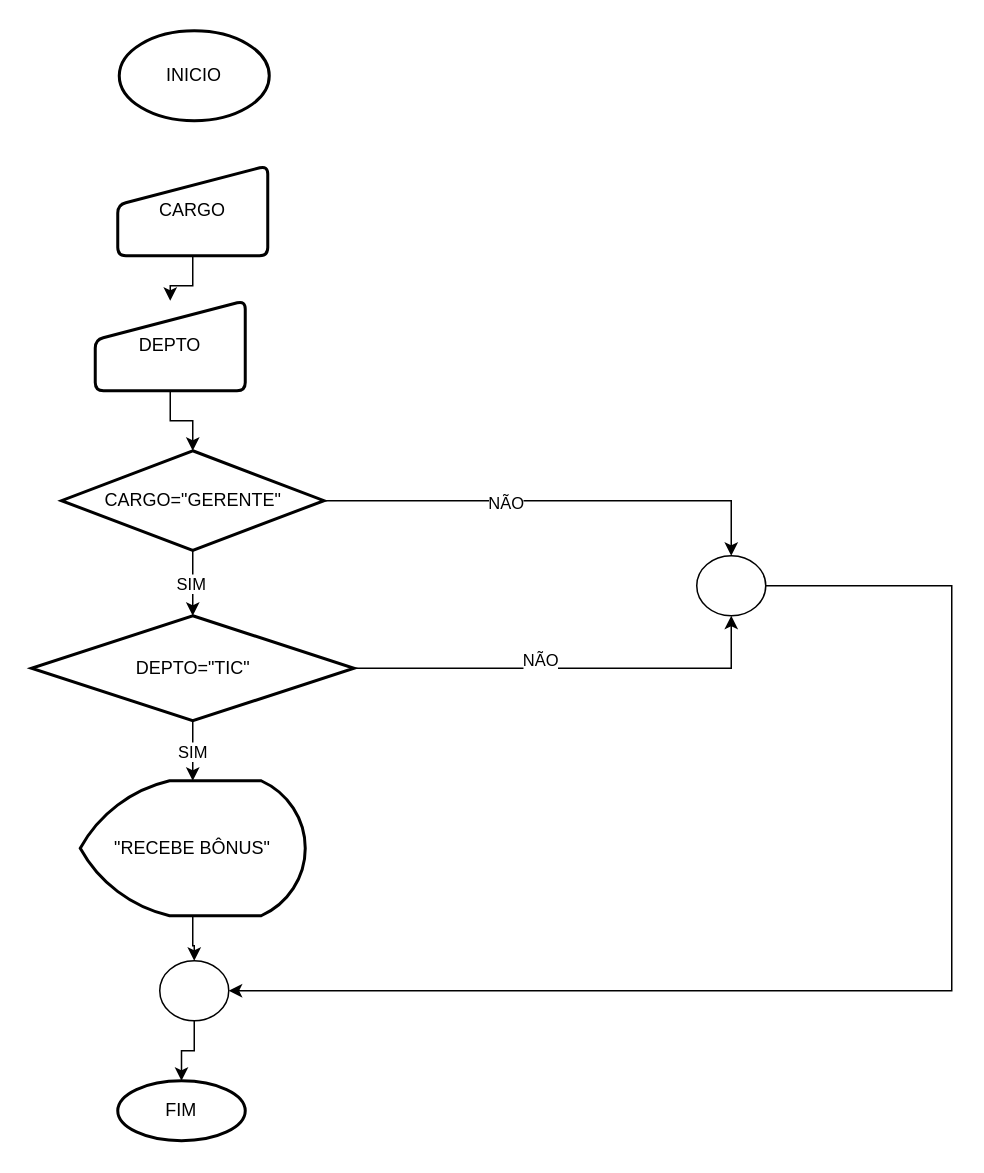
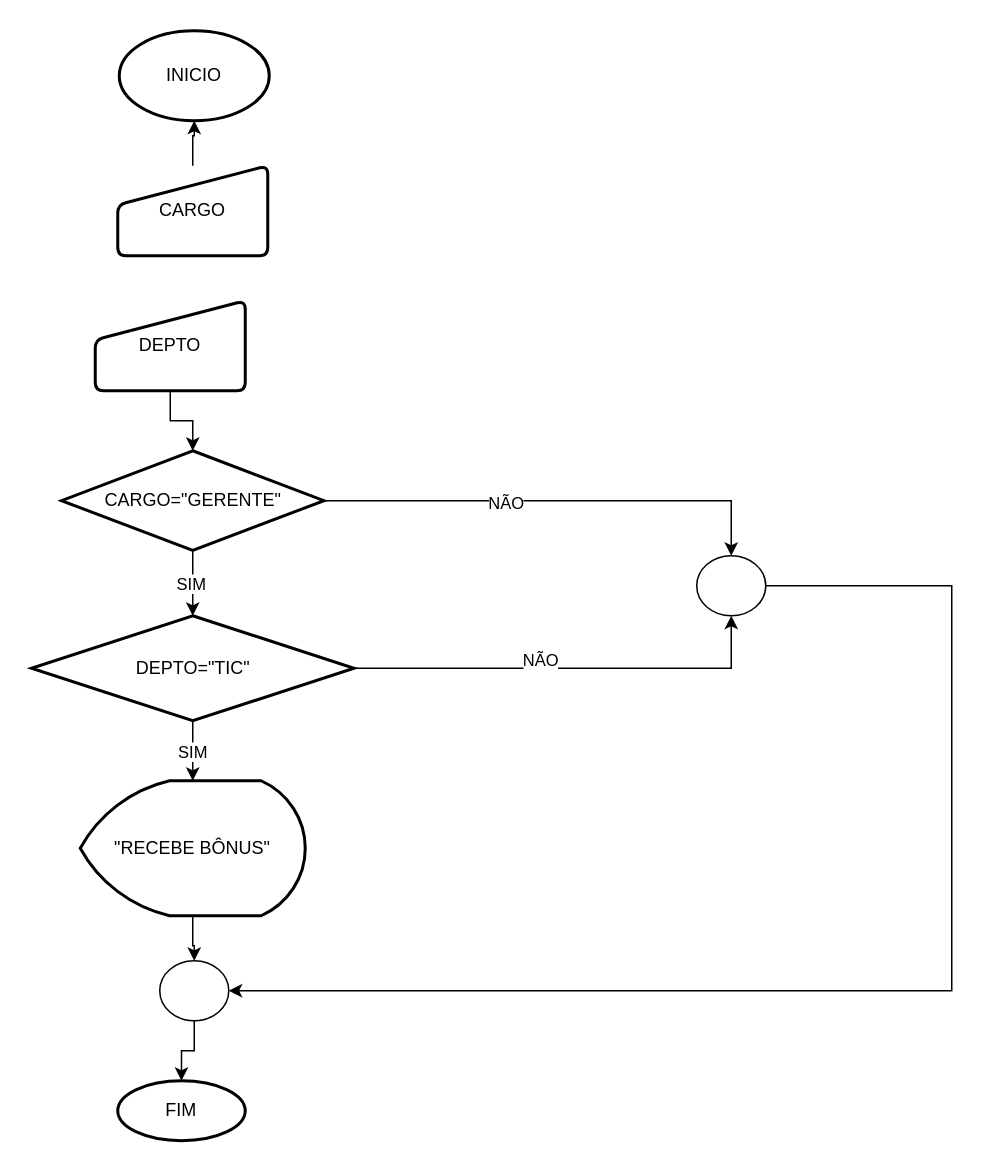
(193, 284) -> (193, 148)
